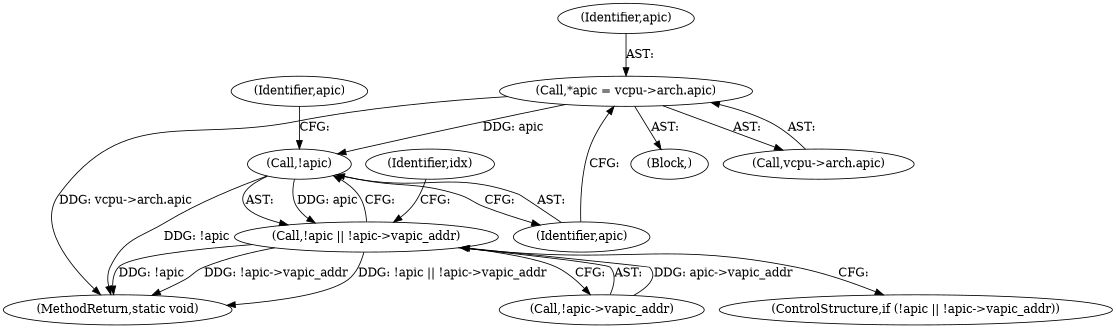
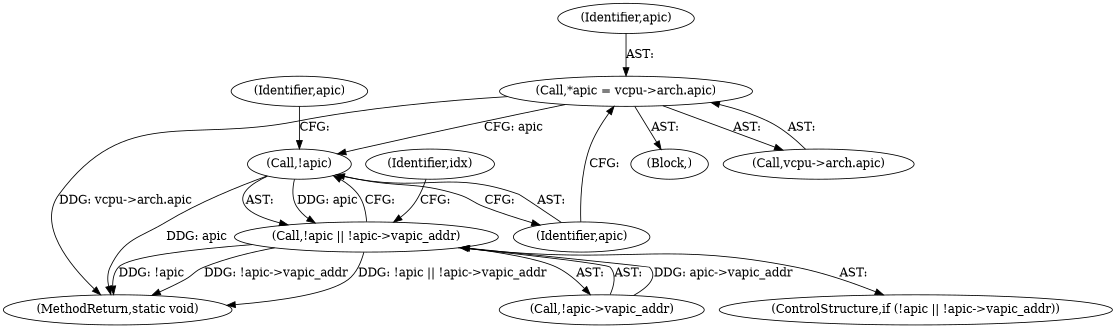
(513, 128) -> (513, 128)
(197, 237) -> (197, 237)
(592, 273) -> (592, 273)
(856, 273) -> (856, 273)
